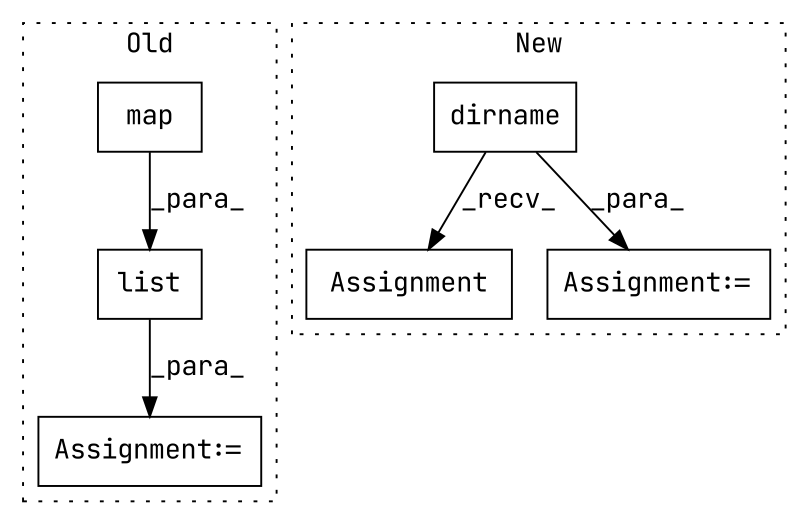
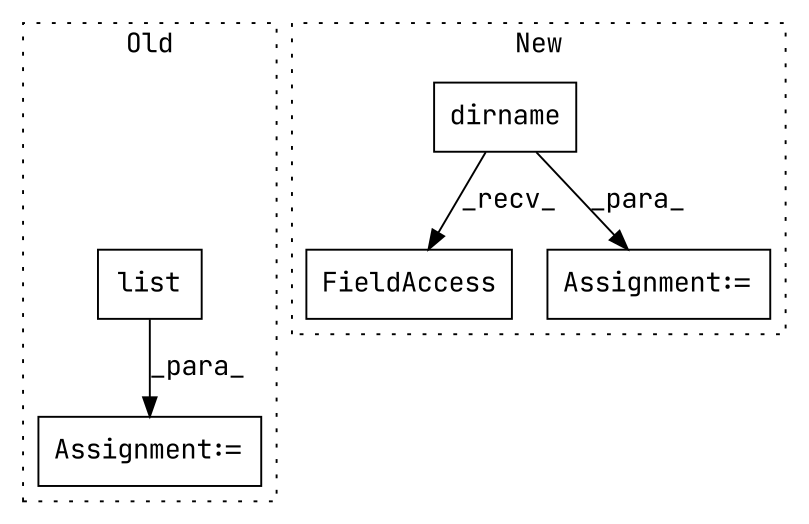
(150, 117) -> none
(409, 284) -> (409, 284)
